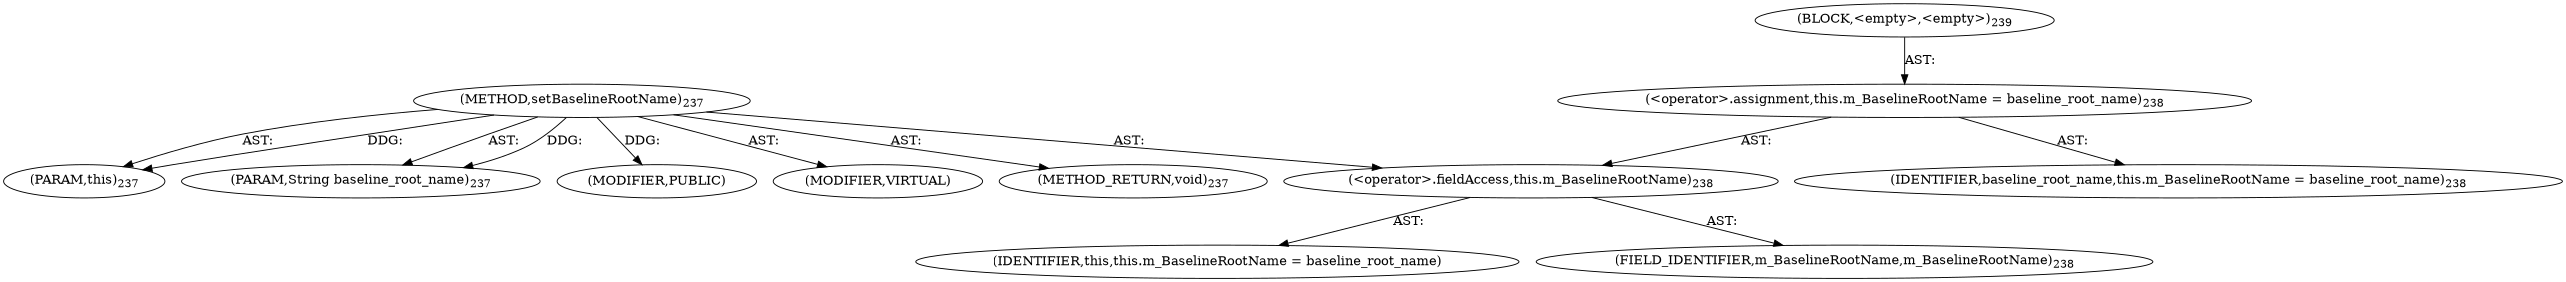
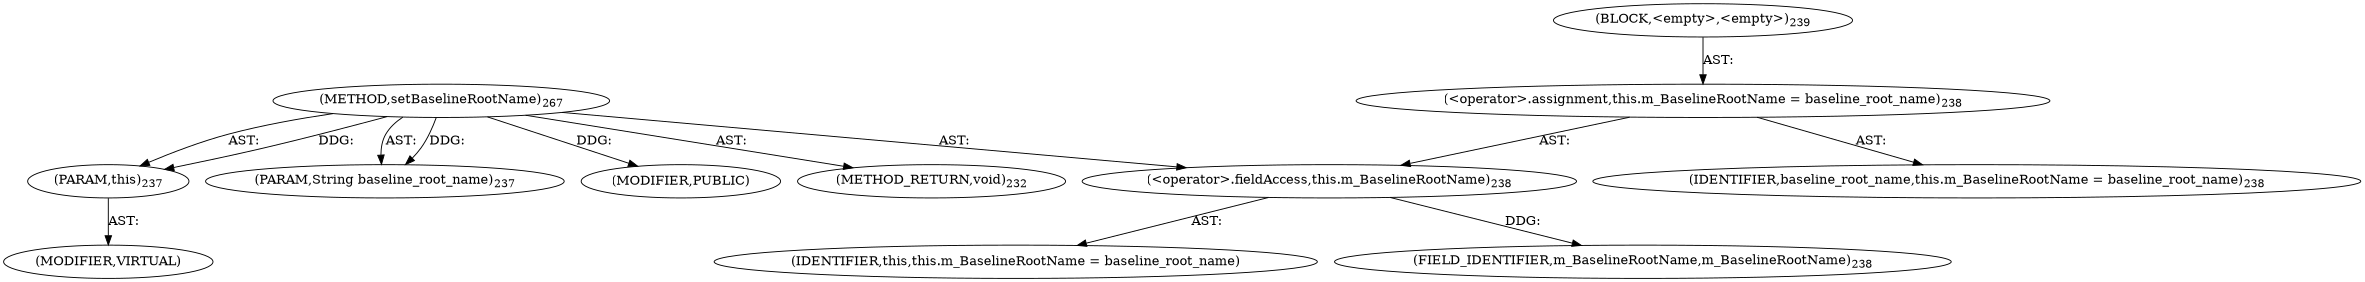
(693, 99) -> (553, 99)
(728, 140) -> (108, 217)
(1218, 180) -> (1017, 180)
(1724, 222) -> (1525, 222)
